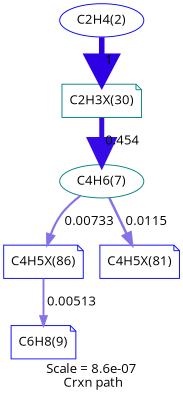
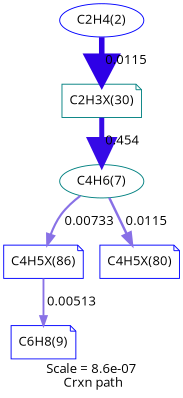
(108, 61) -> (124, 61)
(140, 262) -> (140, 262)
